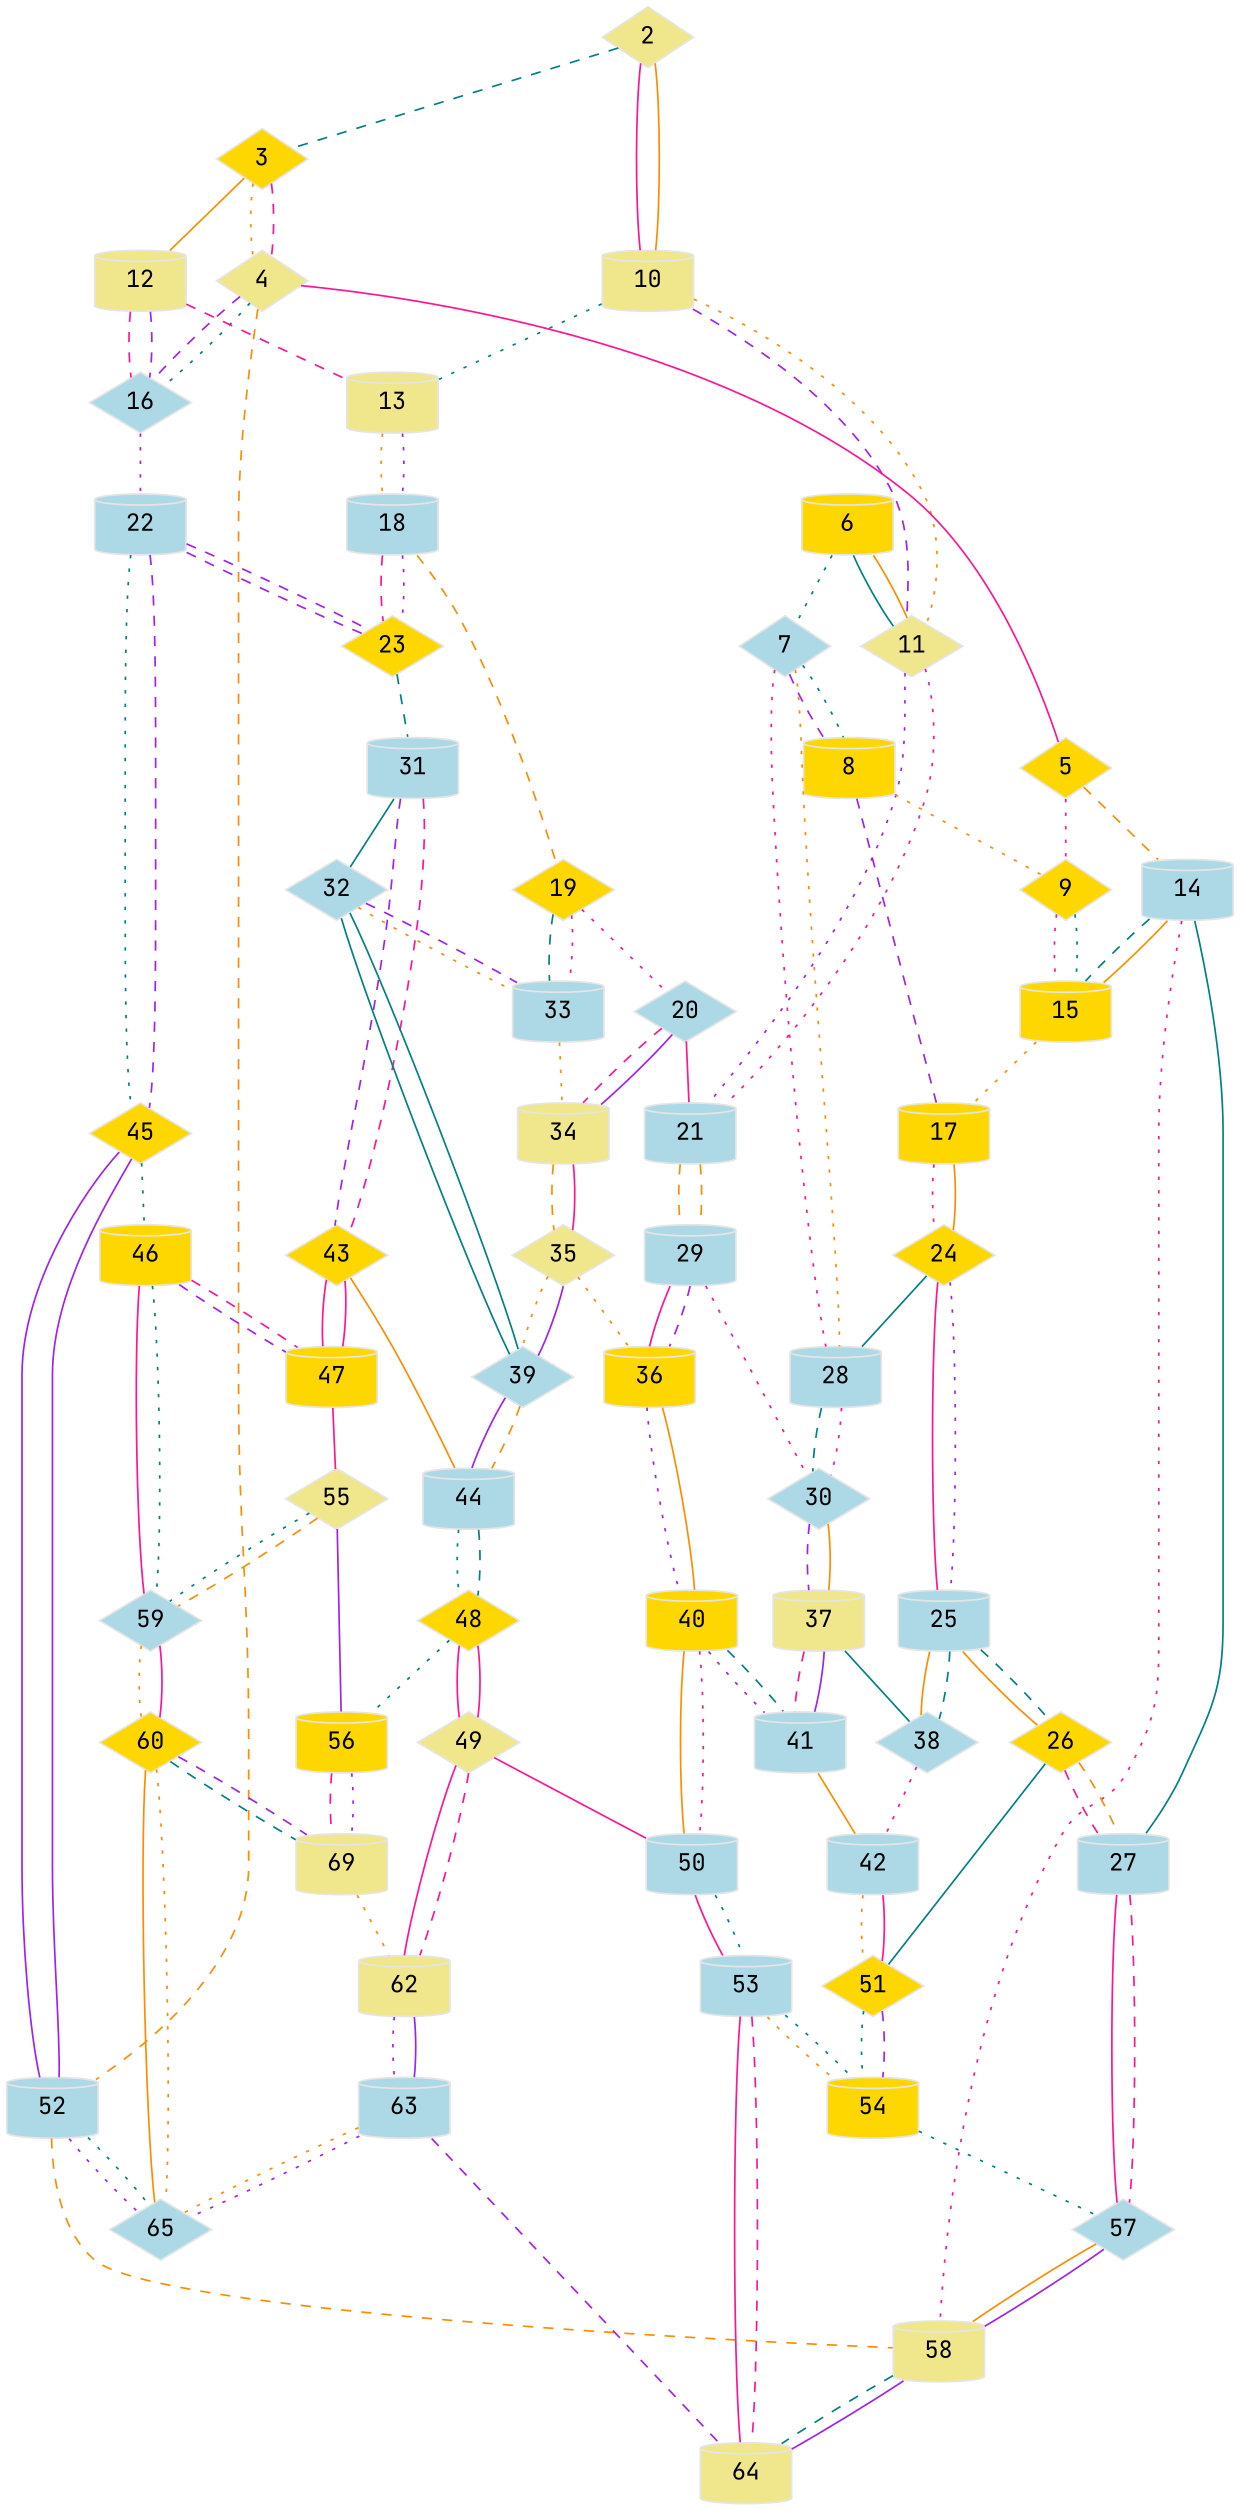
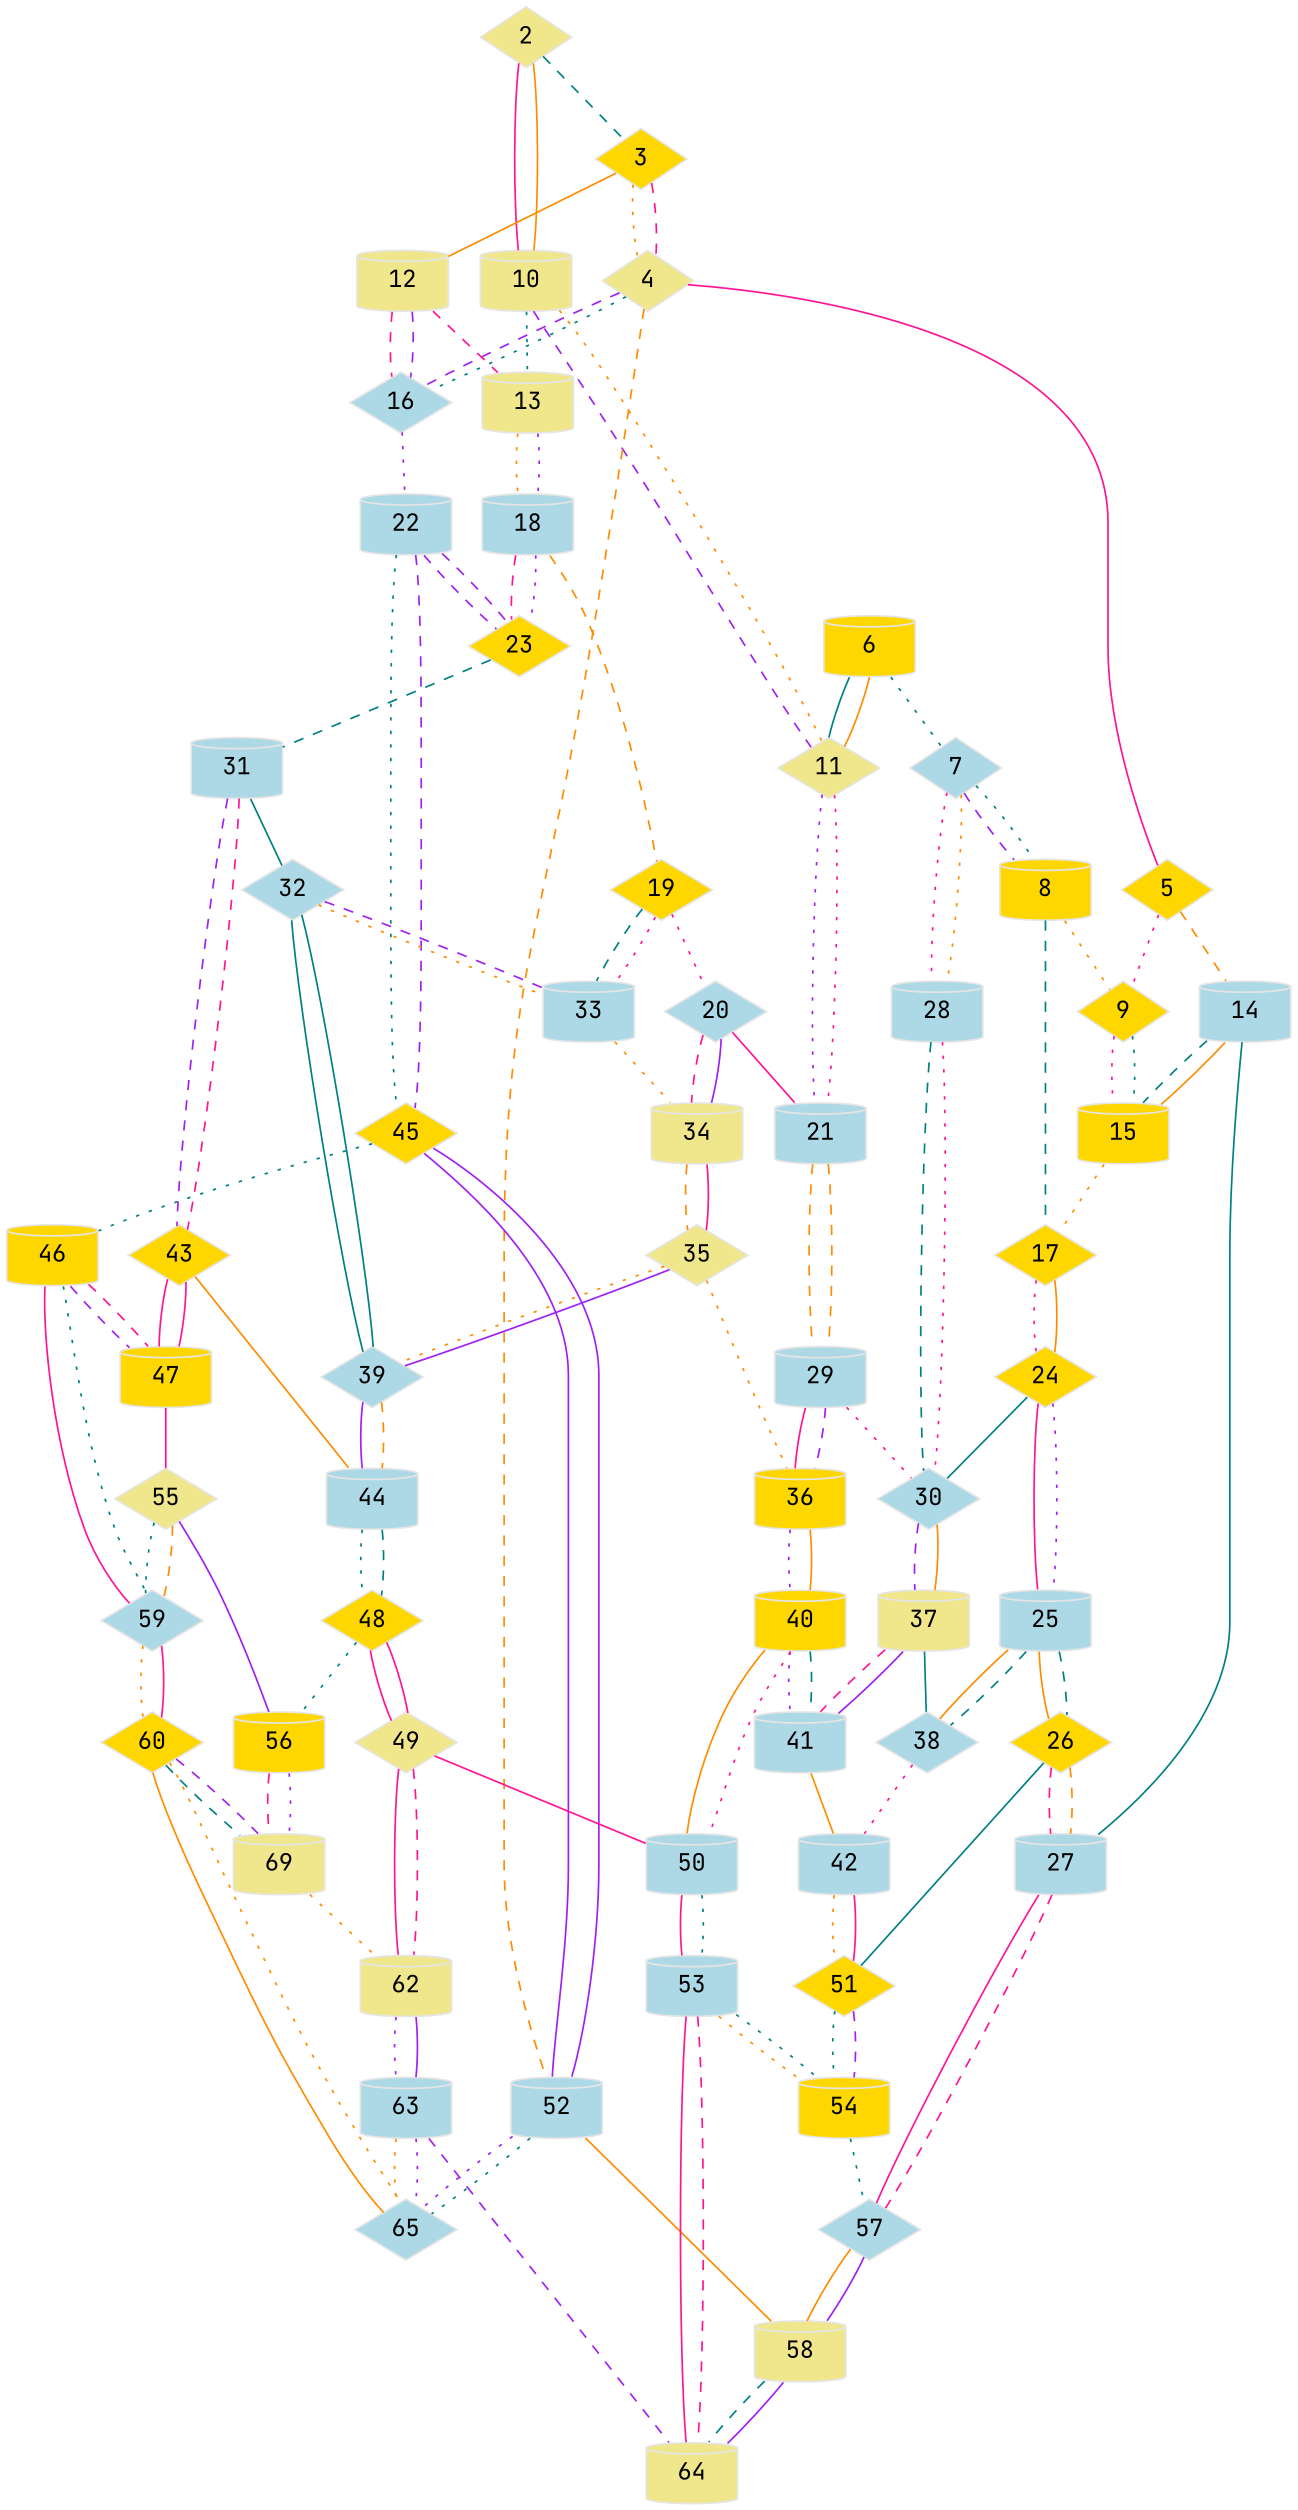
(897, 951) -> (1045, 1072)
(944, 1133) -> (1045, 1255)
(894, 1311) -> (987, 1438)
(1159, 1647) -> none
(425, 2318) -> (669, 2220)
